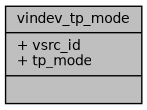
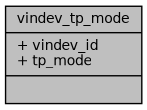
(49, 46) -> (58, 46)
